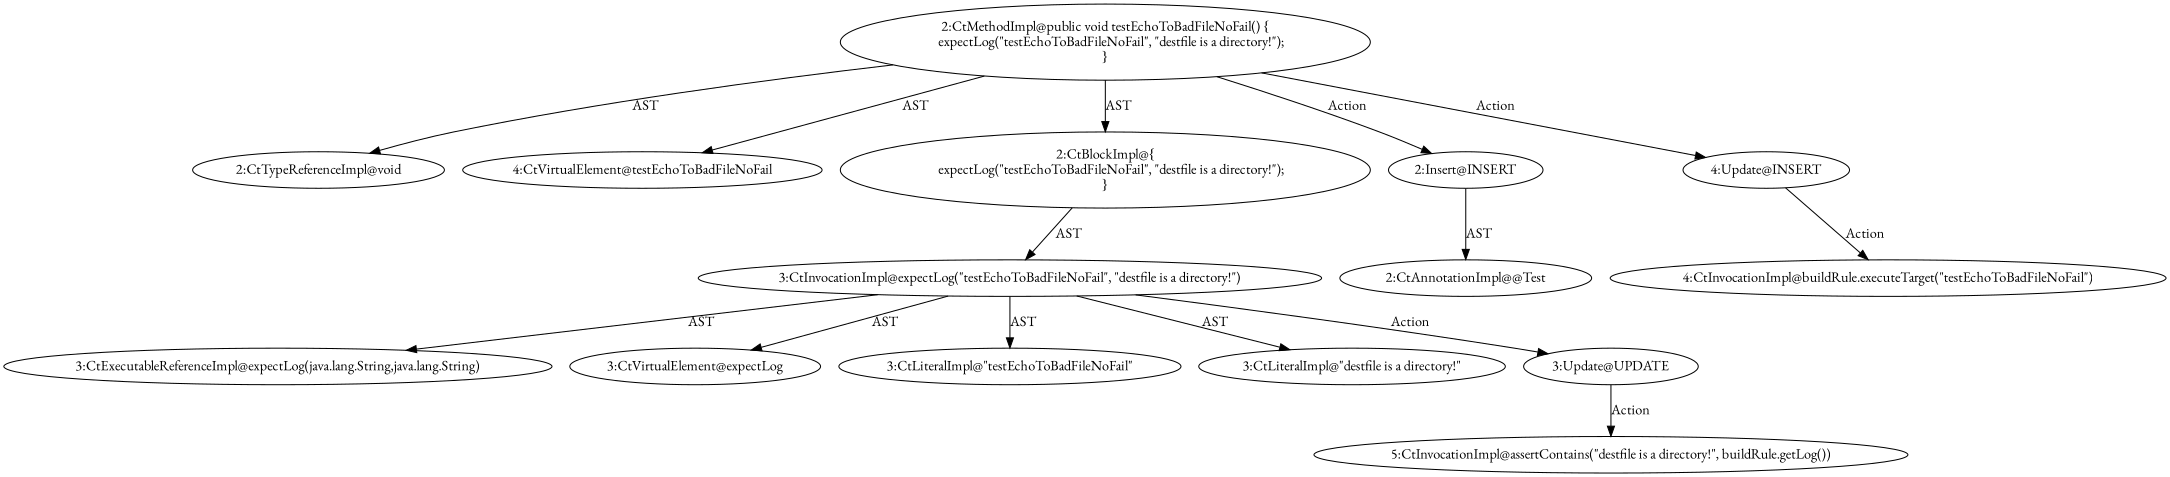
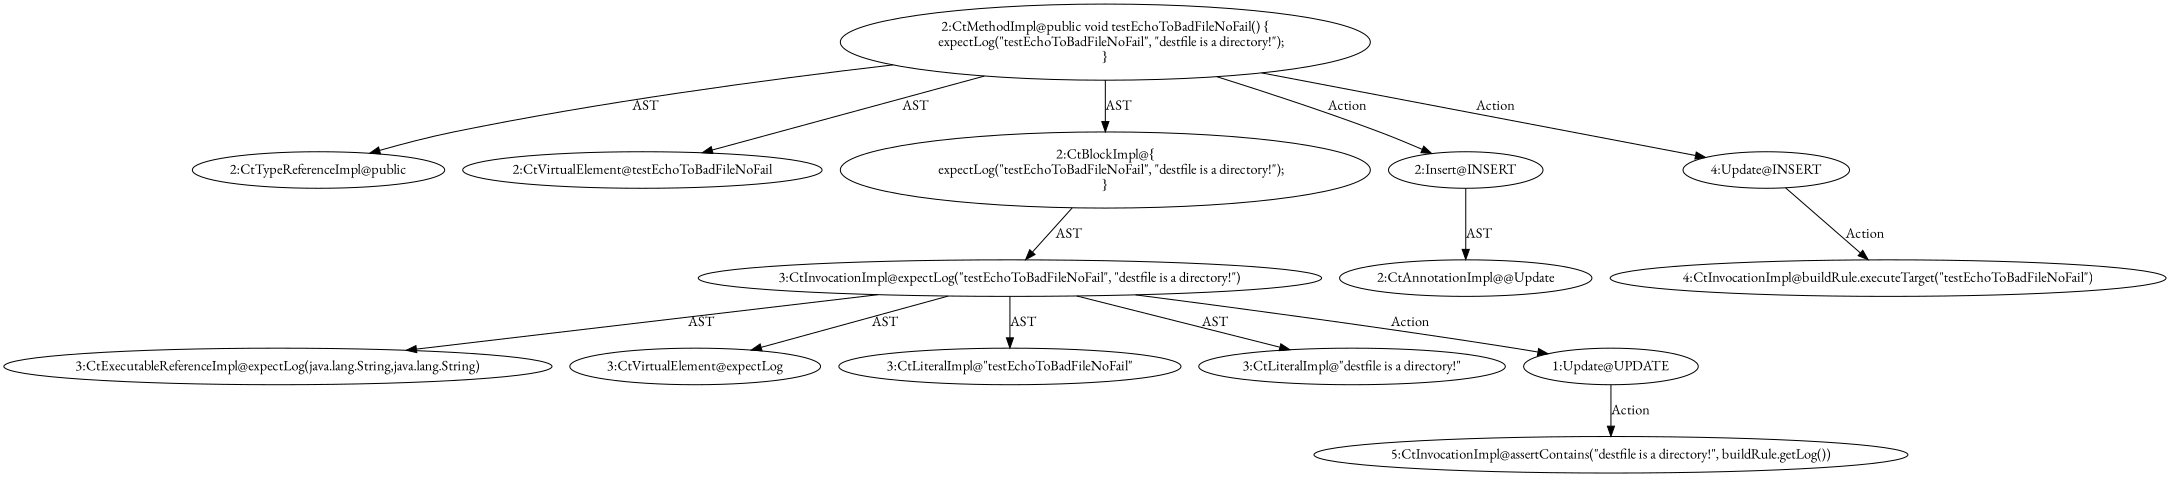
(319, 170) -> (319, 170)
(642, 170) -> (642, 170)
(1466, 278) -> (1466, 278)
(1611, 366) -> (1611, 366)
